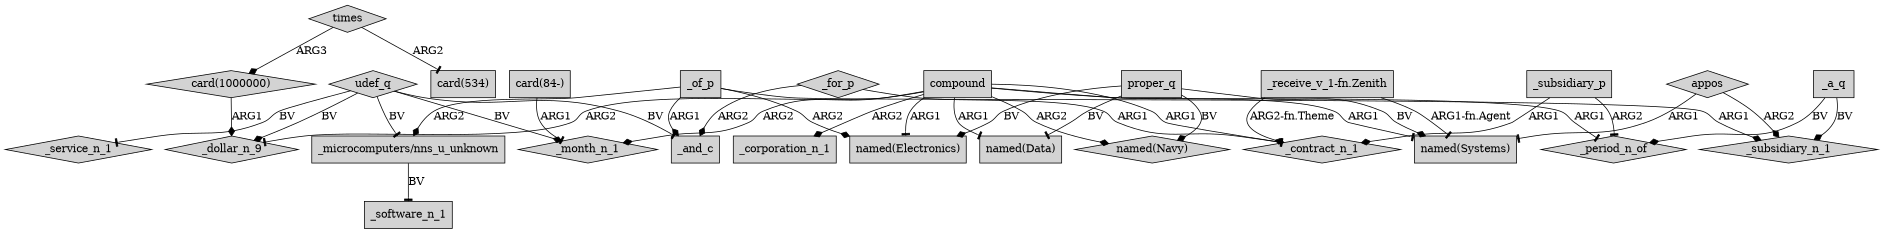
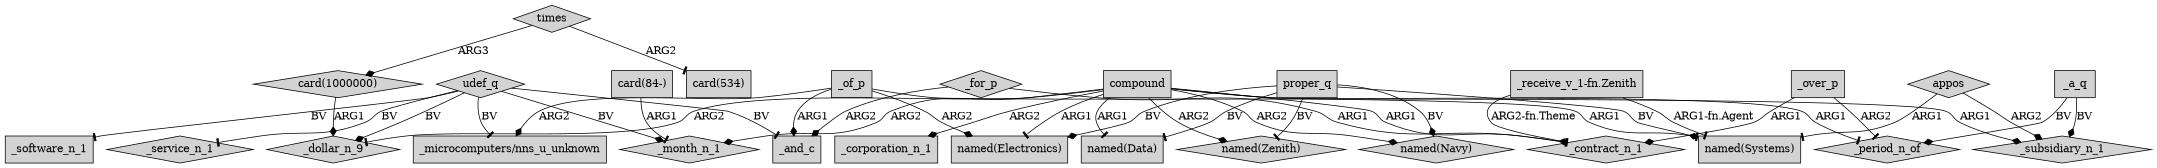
(1569, 84) -> (1818, 84)
none -> (1261, 150)
(408, 180) -> (278, 115)
